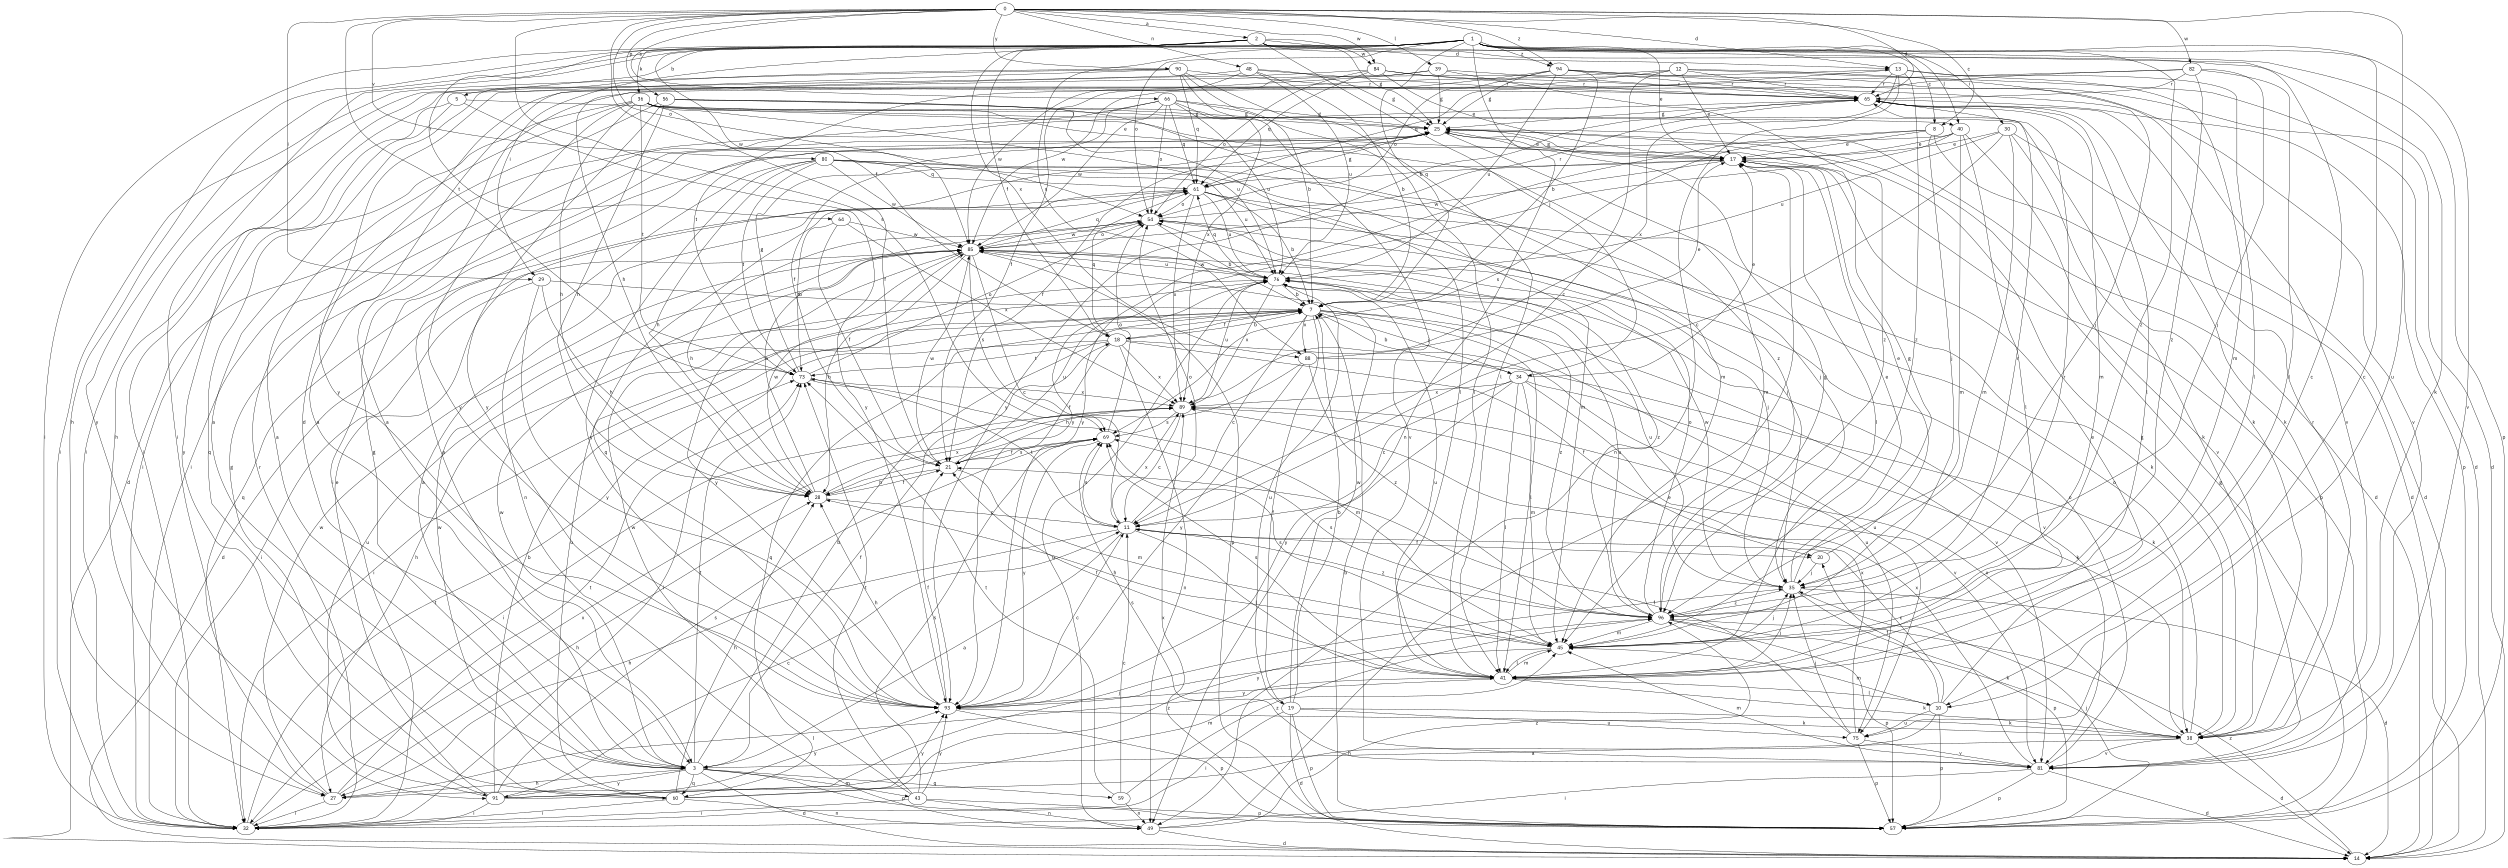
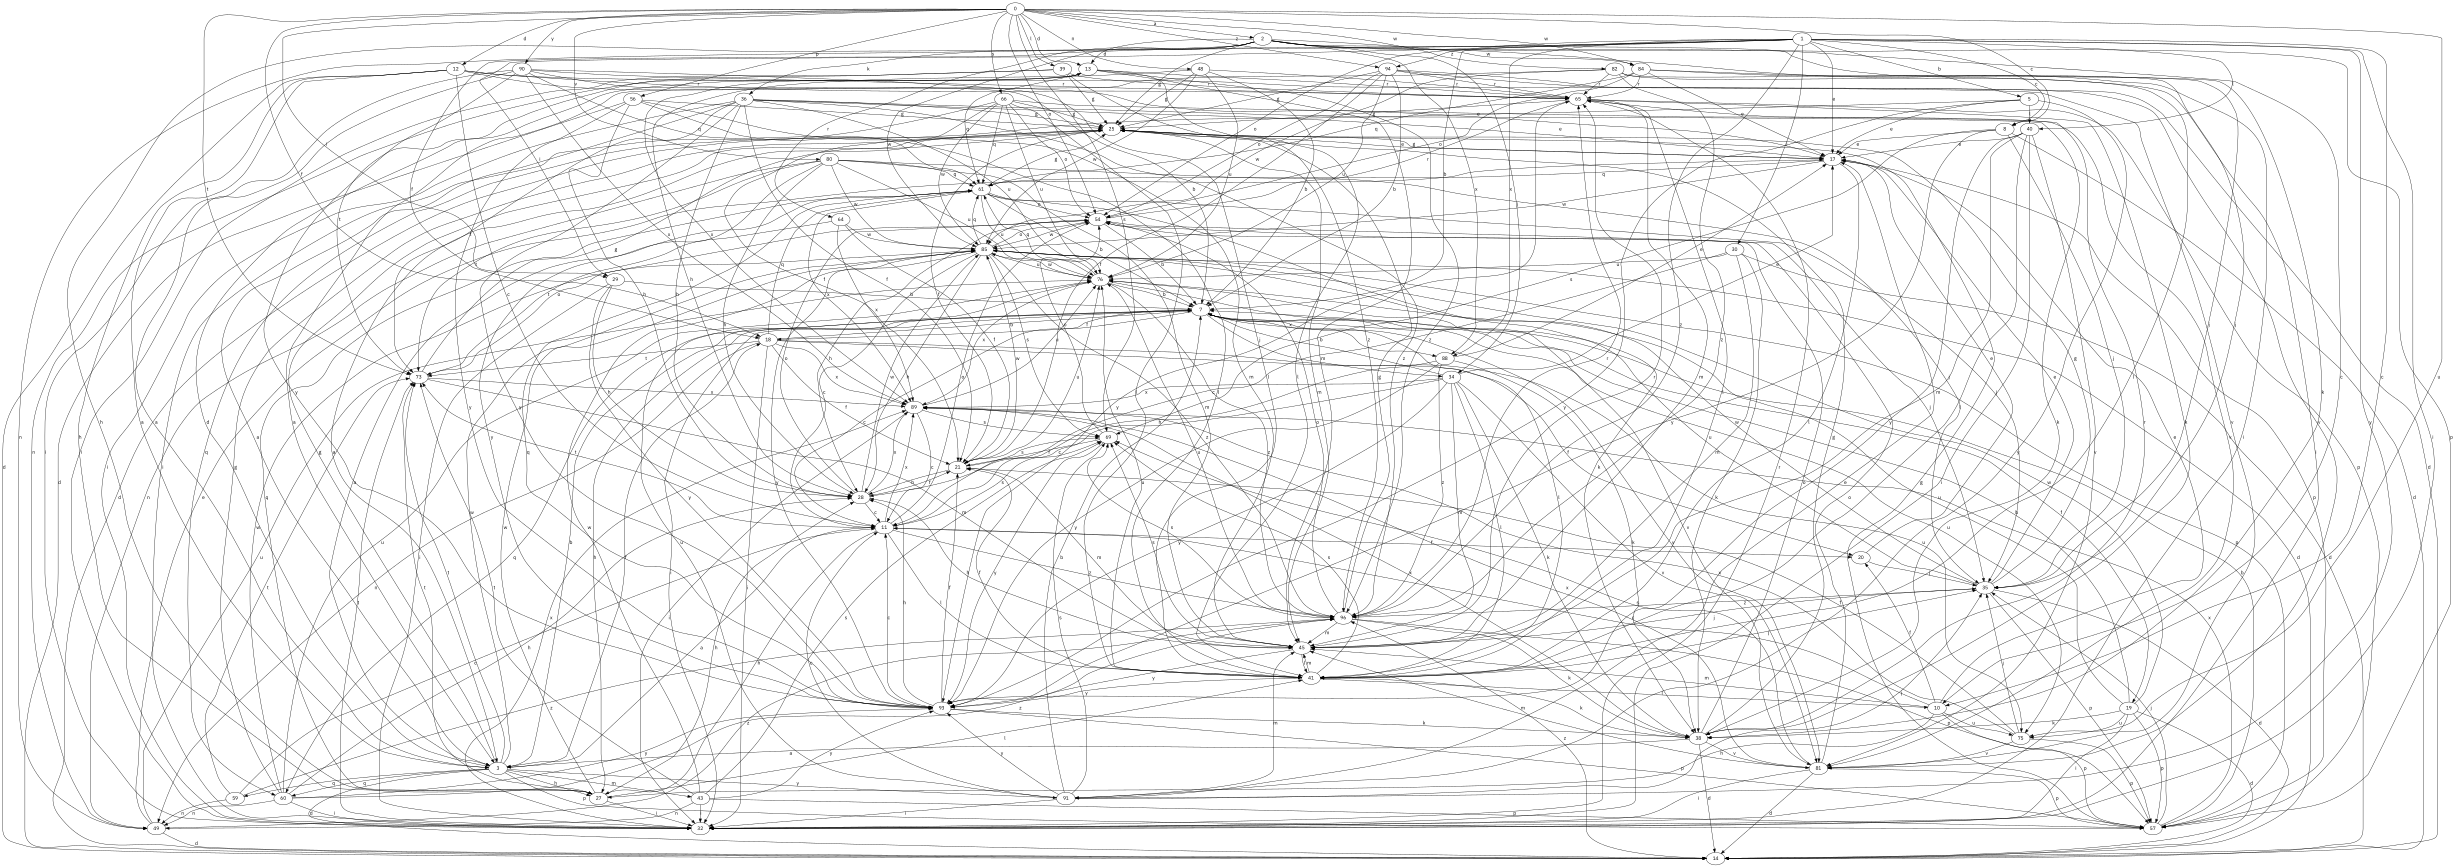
(1493, 21) -> (731, 13)
(2434, 100) -> none
(1873, 152) -> (1921, 114)
